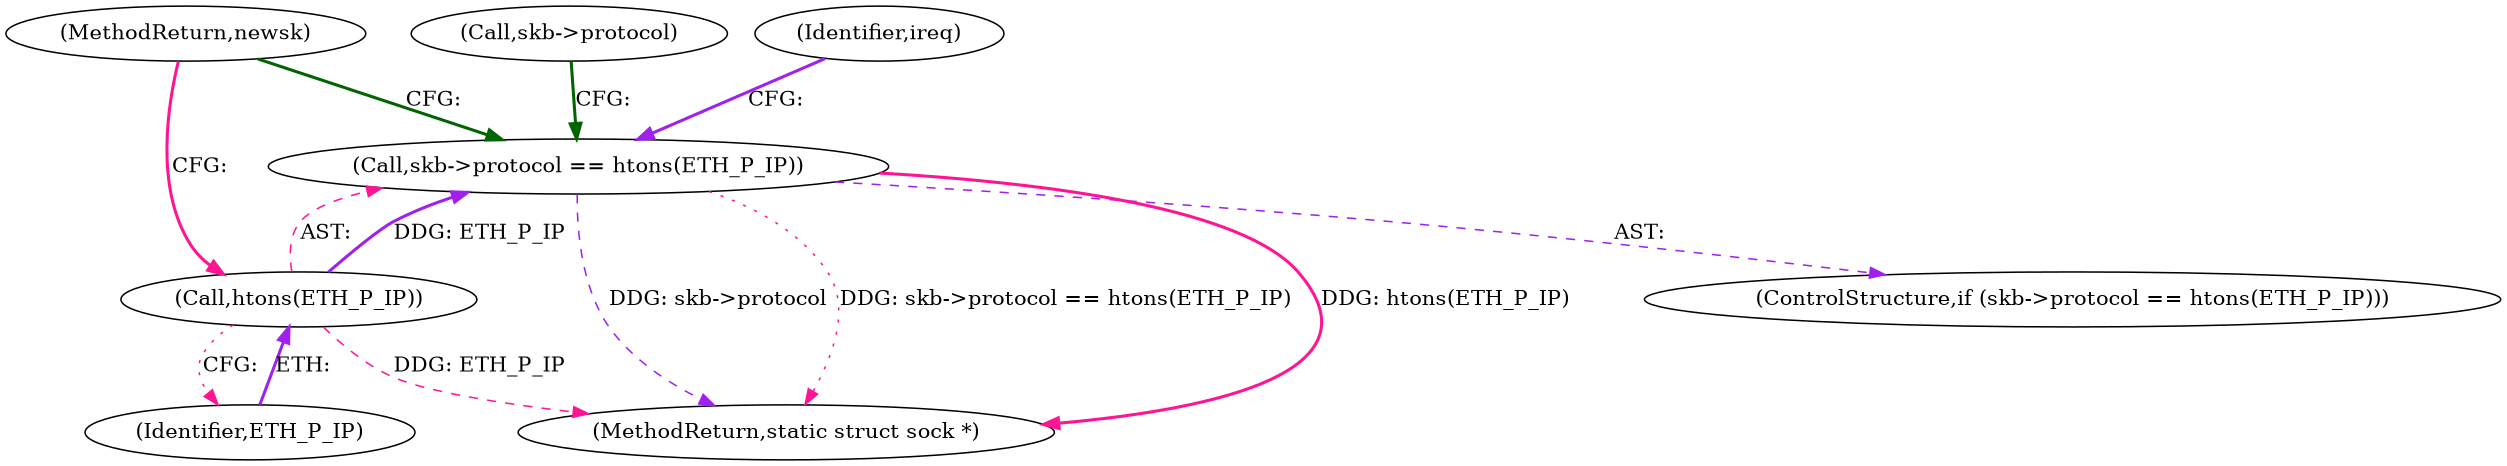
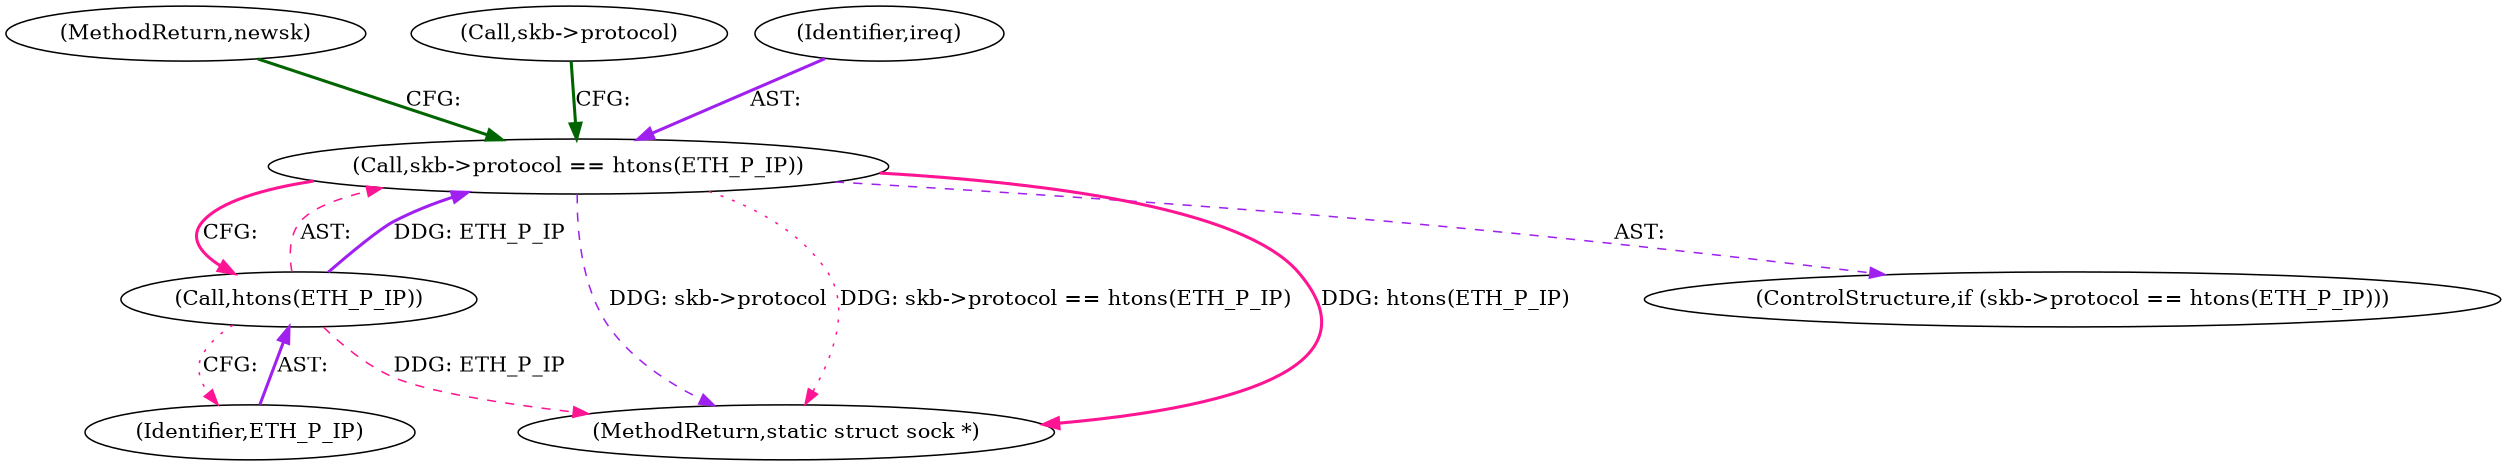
(779, 100) -> (779, 100)
(168, 169) -> (229, 203)
(307, 366) -> (307, 366)
